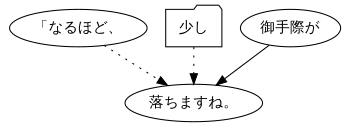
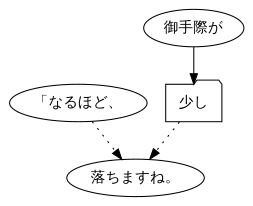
(247, 62) -> (194, 60)
